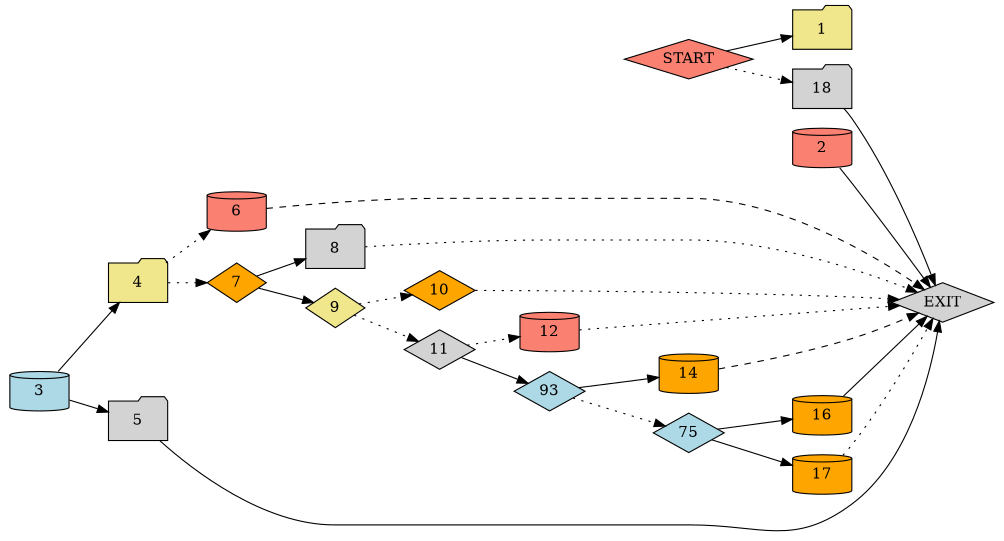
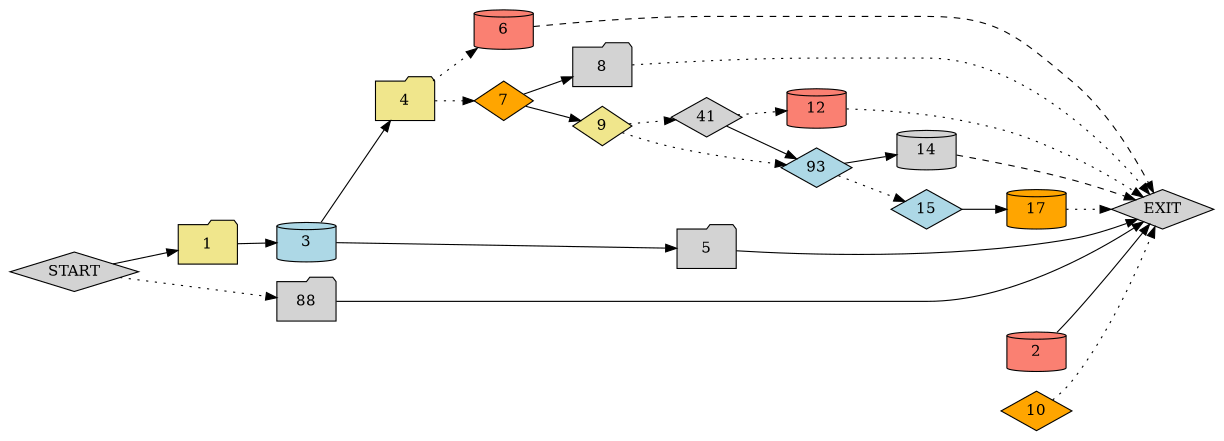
(689, 59) -> (74, 272)
(822, 89) -> (306, 301)
none -> (252, 243)
(380, 300) -> (698, 152)
(440, 350) -> (707, 117)
(689, 374) -> (927, 150)
(822, 415) -> none
(689, 433) -> (927, 209)
